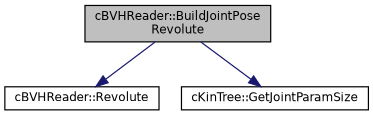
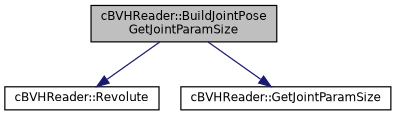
(178, 24) -> (184, 24)
(275, 98) -> (286, 98)
